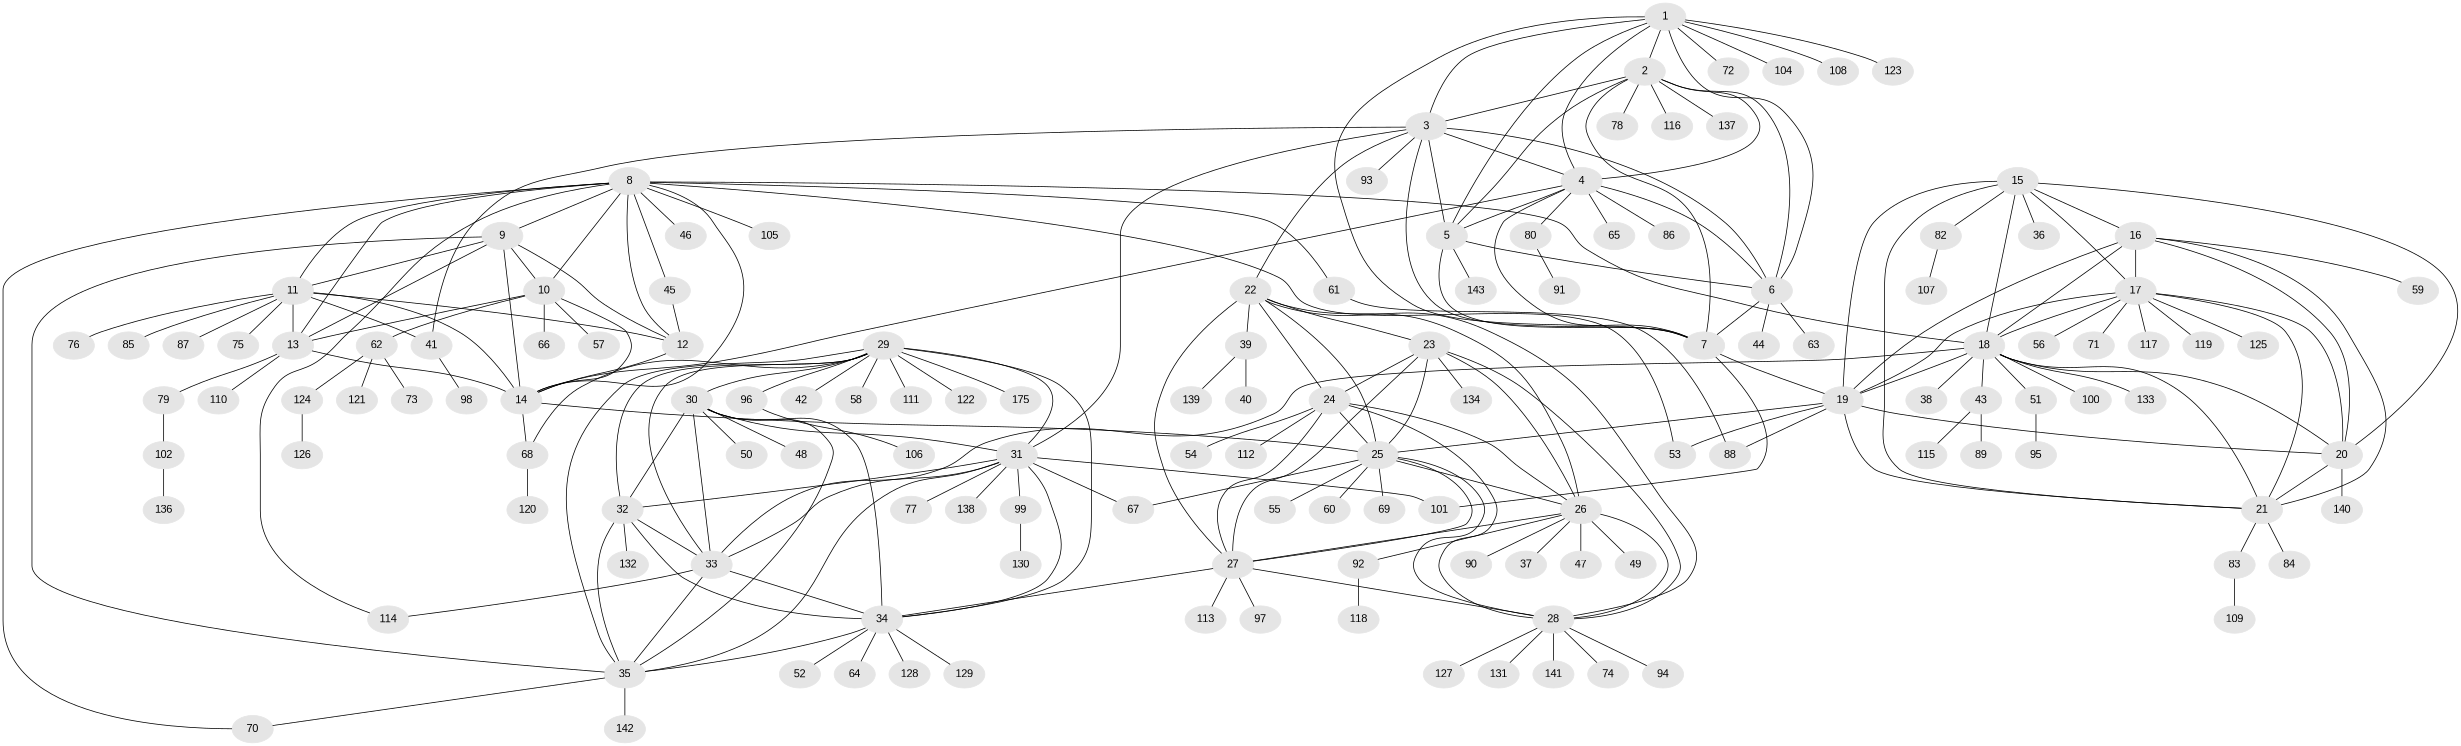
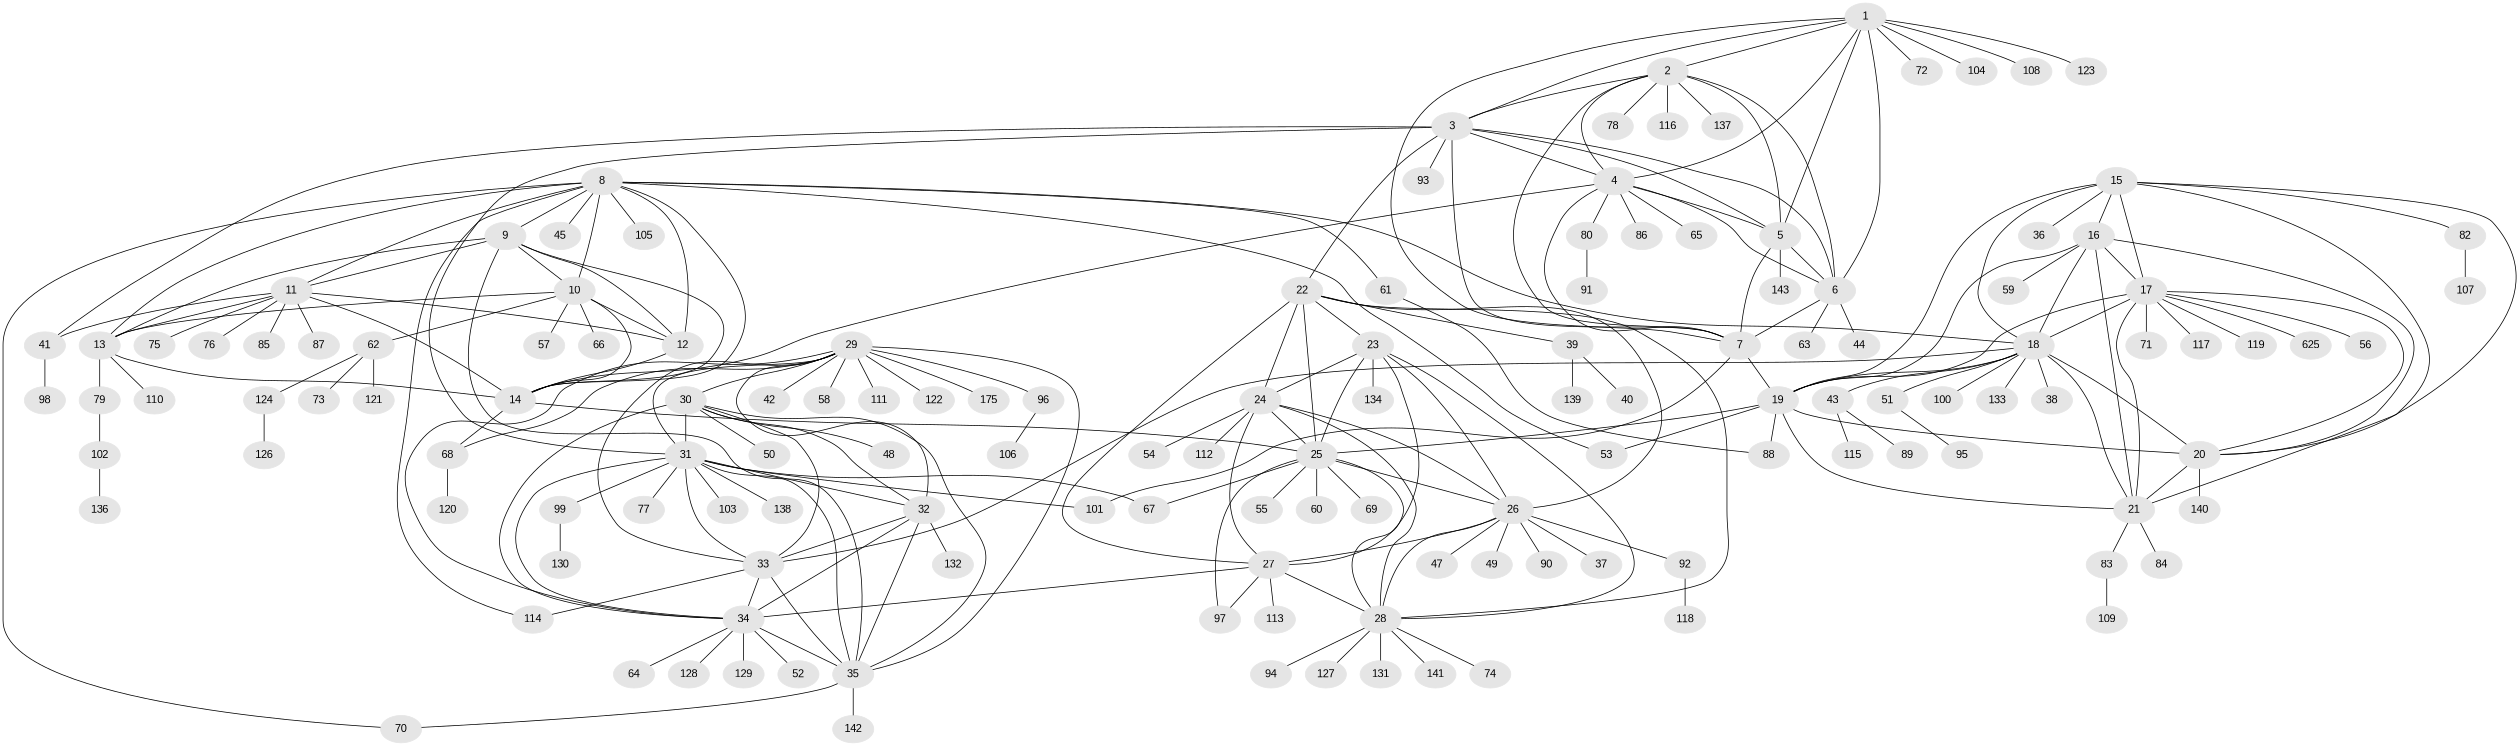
(686, 236) -> none
(676, 318) -> (629, 318)
(2258, 346) -> (2311, 346)
none -> (728, 510)
(1469, 520) -> (1225, 514)
